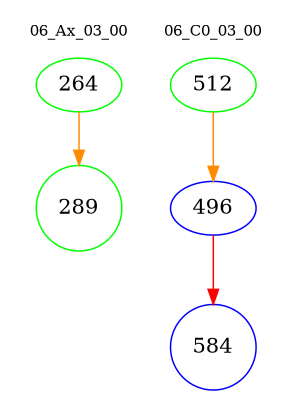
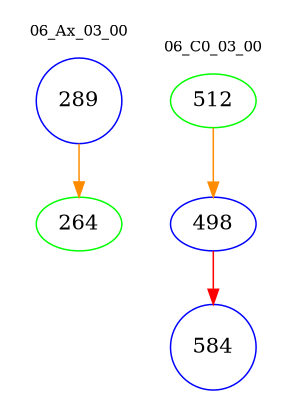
(79, 131) -> (79, 163)
(79, 208) -> (79, 101)
(213, 208) -> (213, 224)
